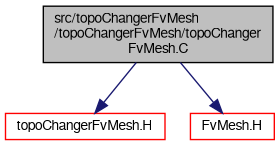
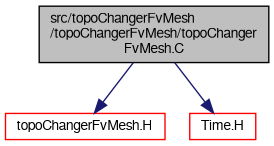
(232, 126) -> (223, 126)
